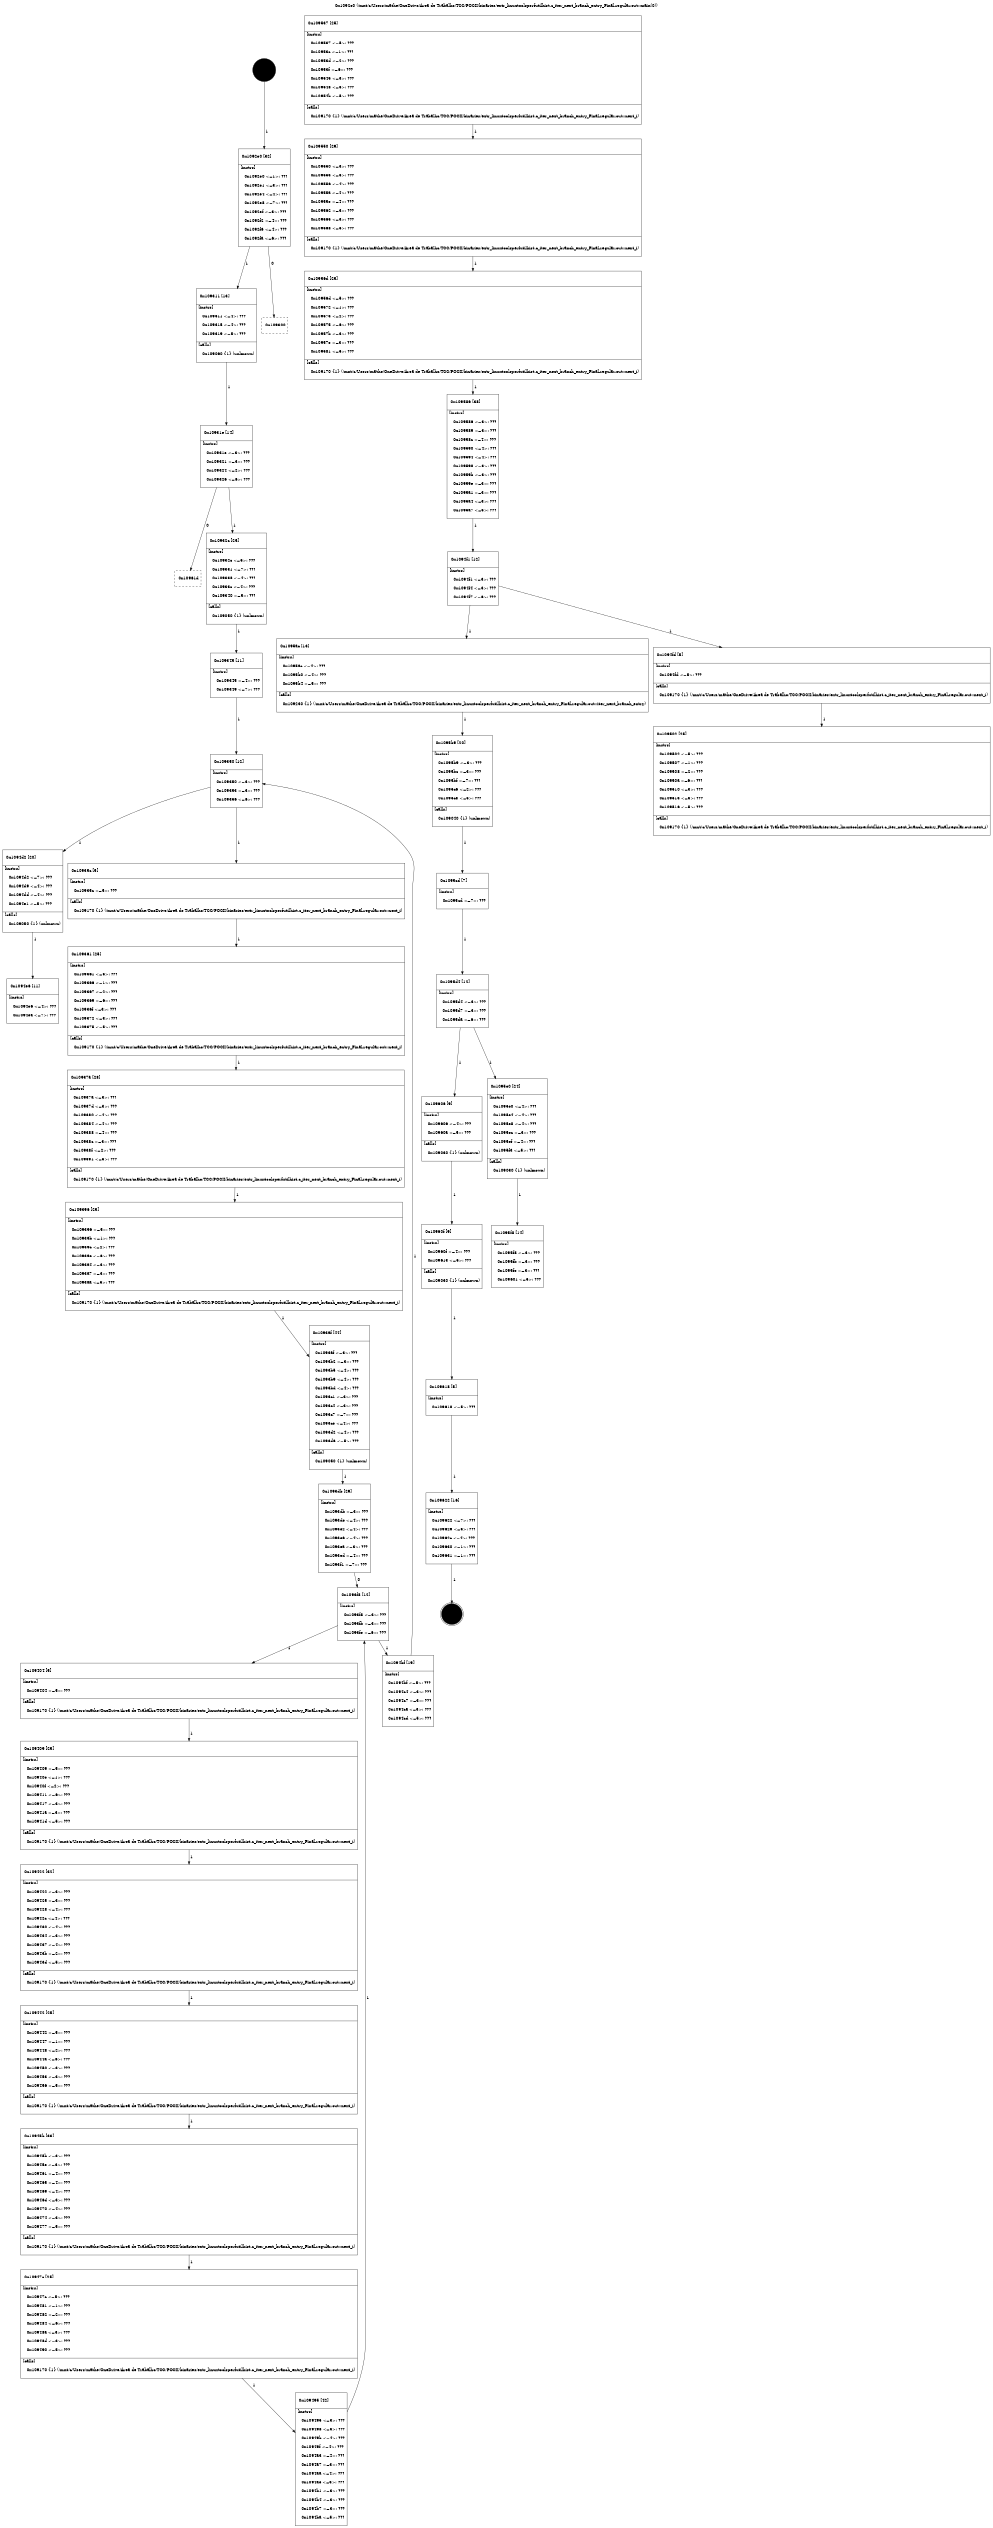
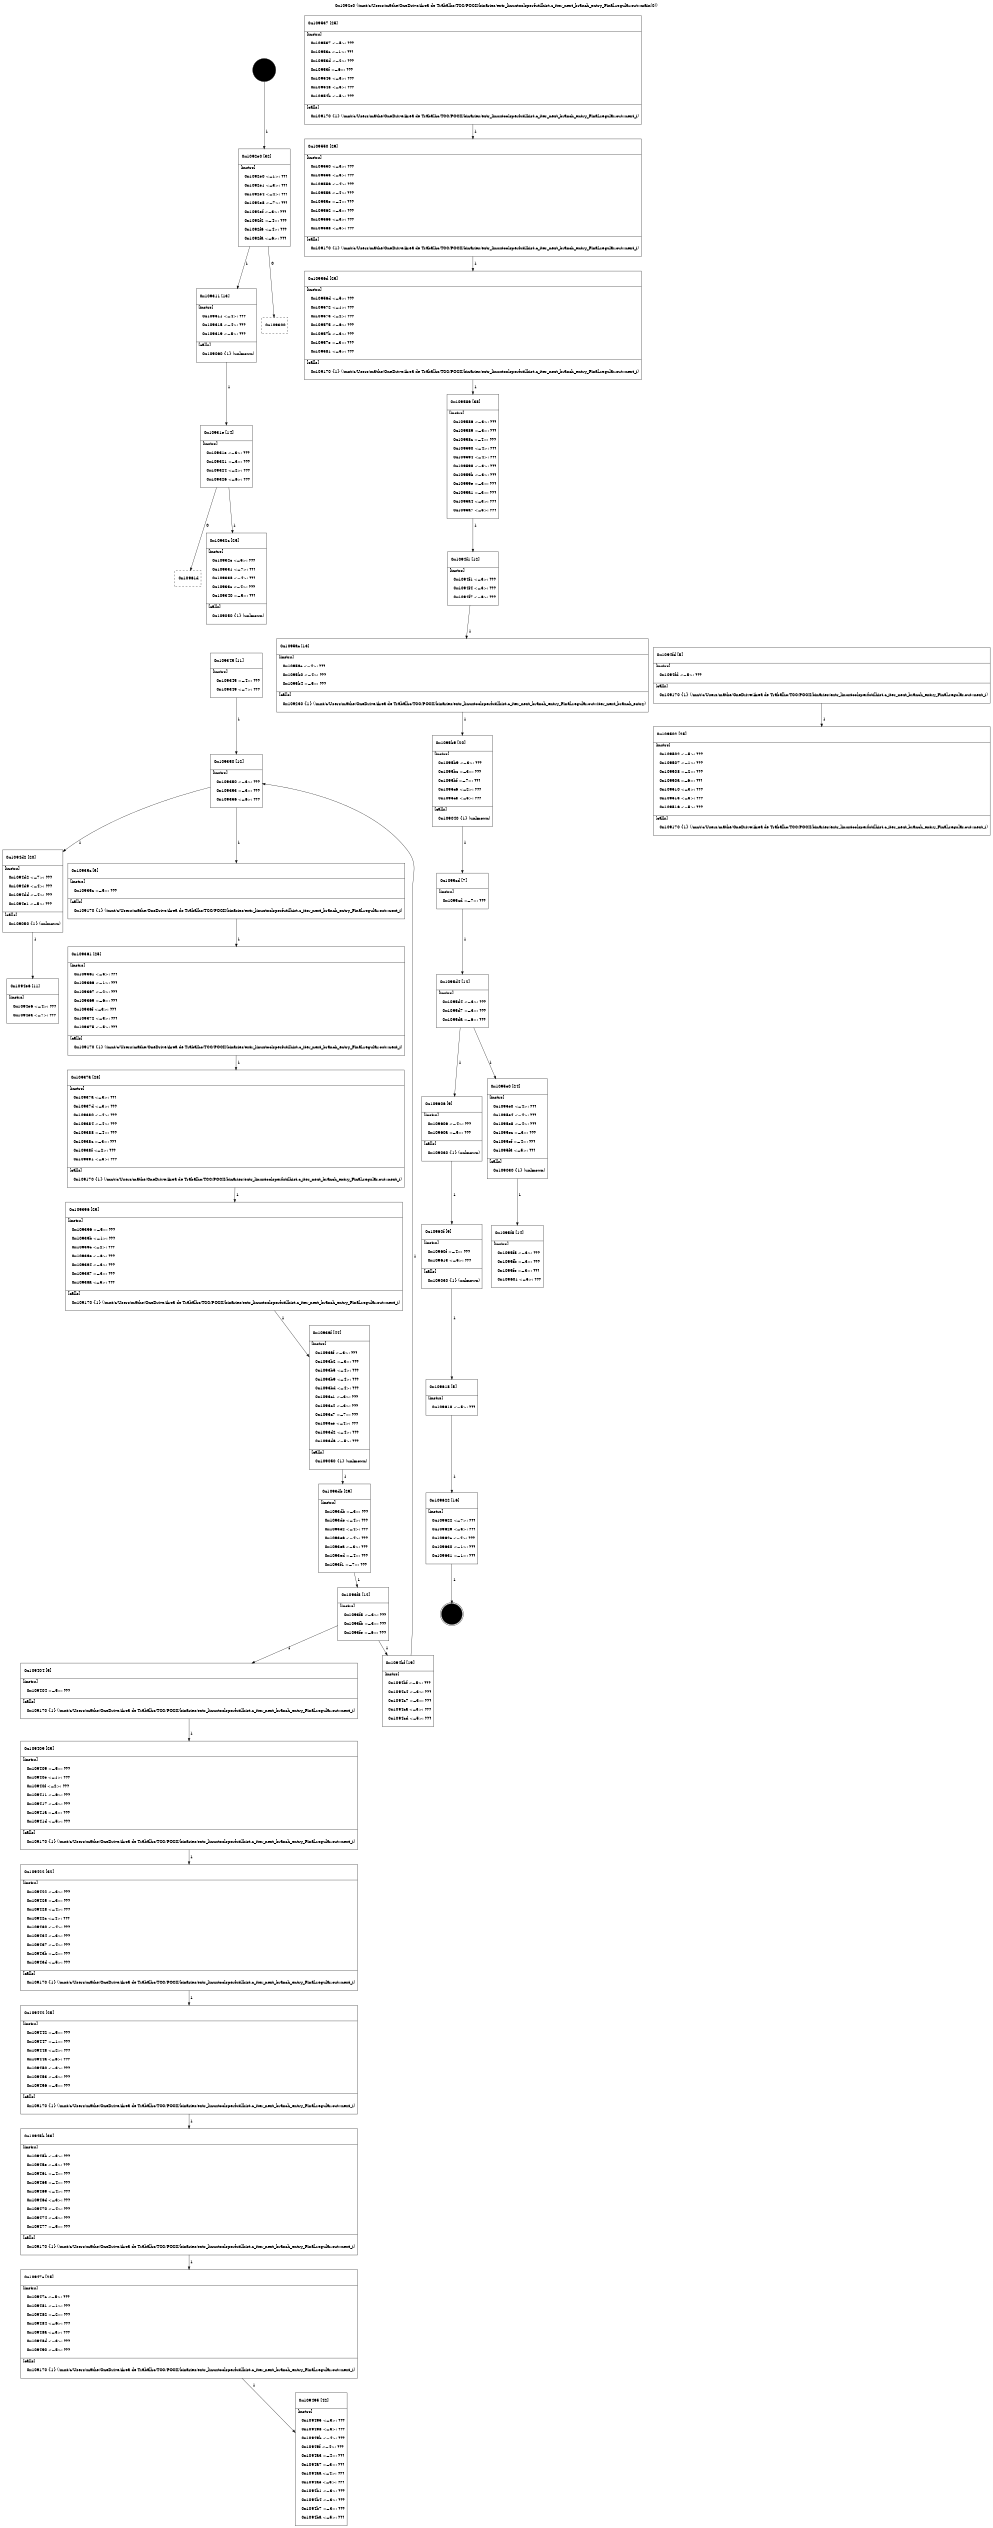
(609, 616) -> none
(236, 637) -> none
(358, 1580) -> (358, 1580)
(365, 2029) -> none
